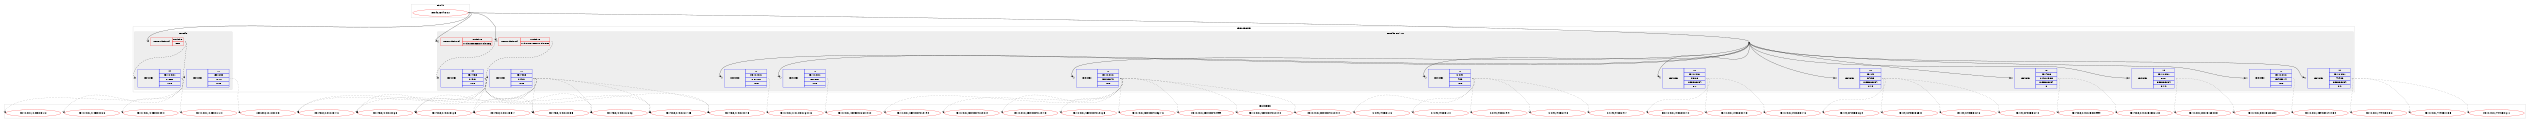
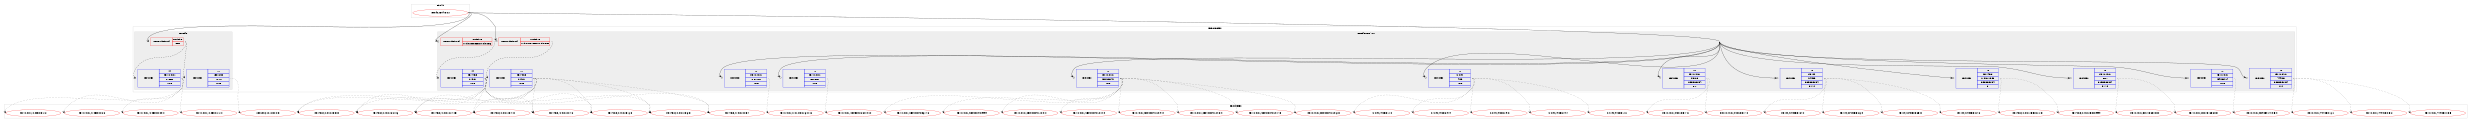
(1734, 113) -> none
